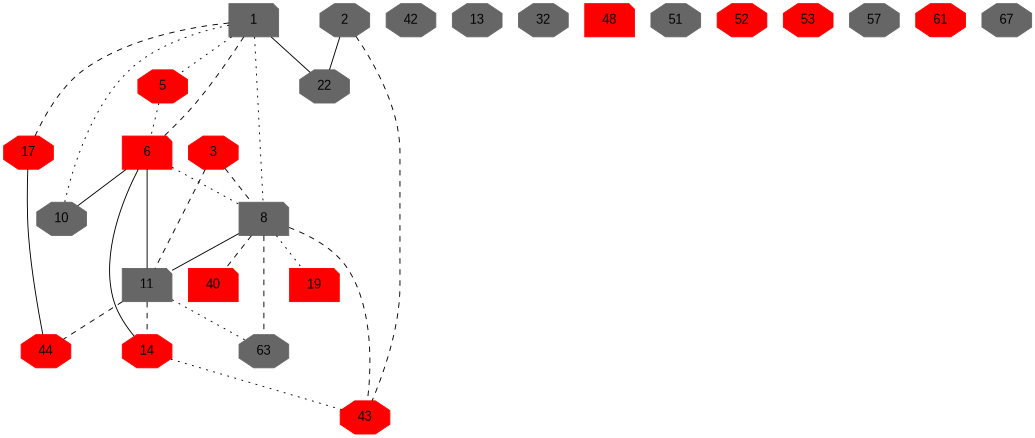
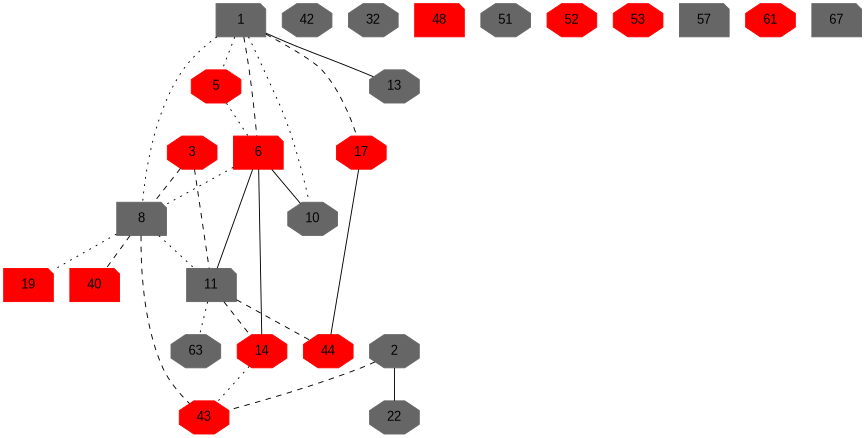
(874, 20) -> (704, 20)
(1007, 20) -> (837, 20)
(291, 55) -> (319, 55)
(205, 252) -> (177, 252)
(264, 285) -> none
